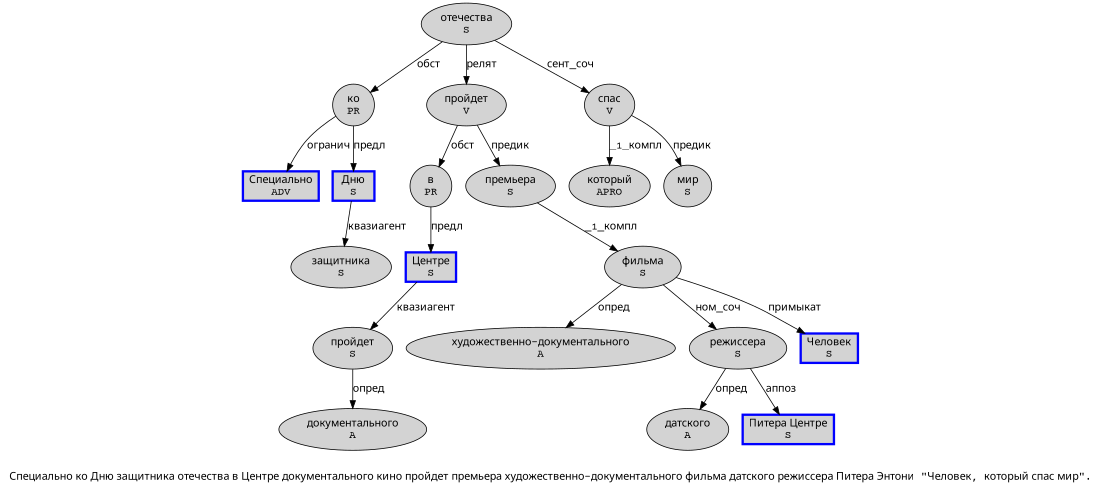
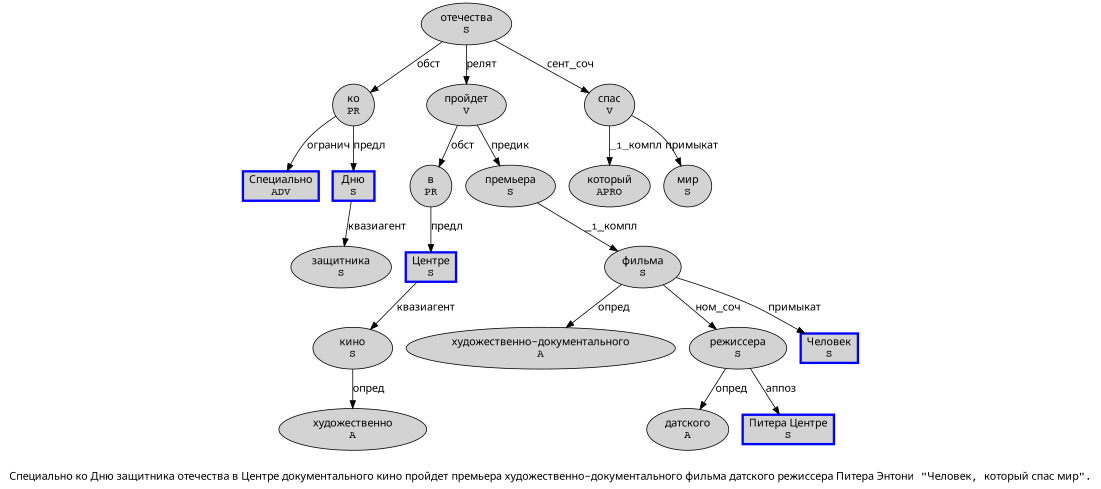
(692, 146) -> (692, 146)
(353, 348) -> (353, 348)
(353, 429) -> (353, 429)
